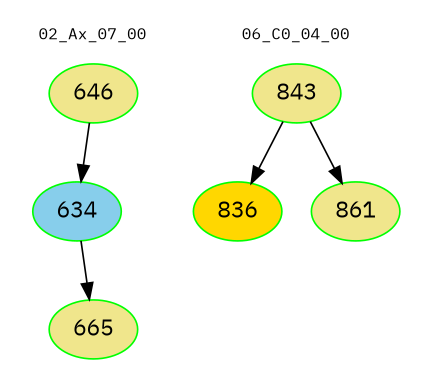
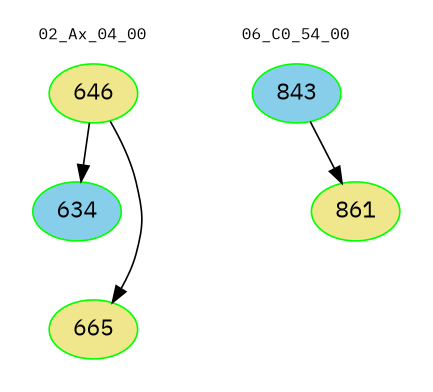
(93, 35) -> (93, 35)
(297, 35) -> (297, 35)
(297, 93) -> (297, 93)
(238, 211) -> none
(84, 262) -> (140, 204)
